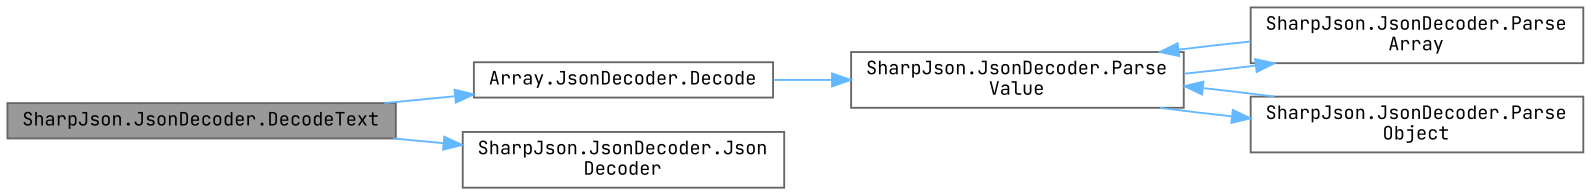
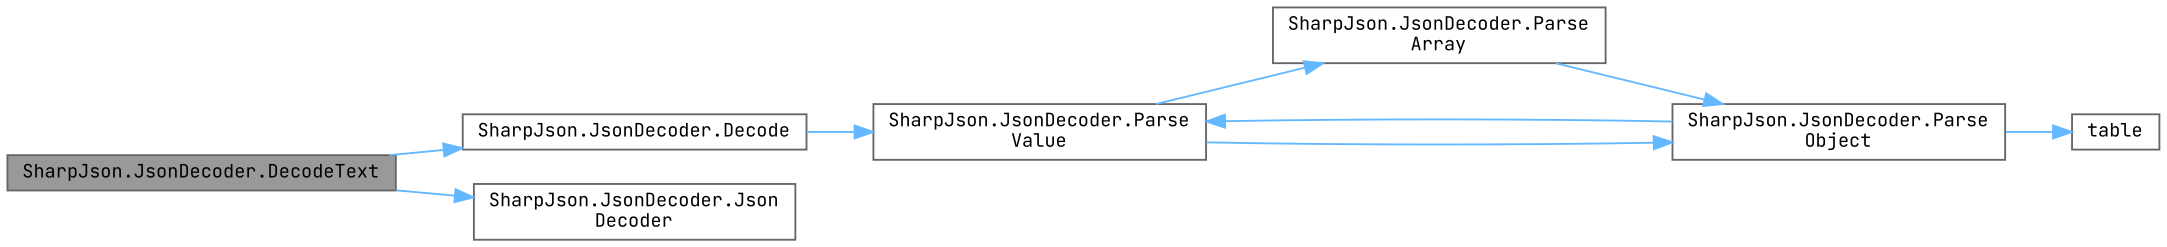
(1215, 45) -> (1630, 81)
(623, 80) -> (635, 132)
none -> (2116, 132)
